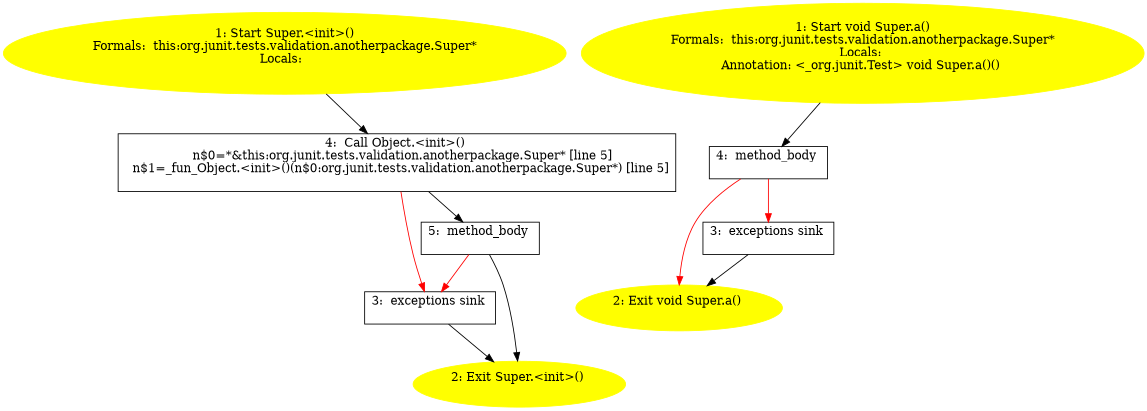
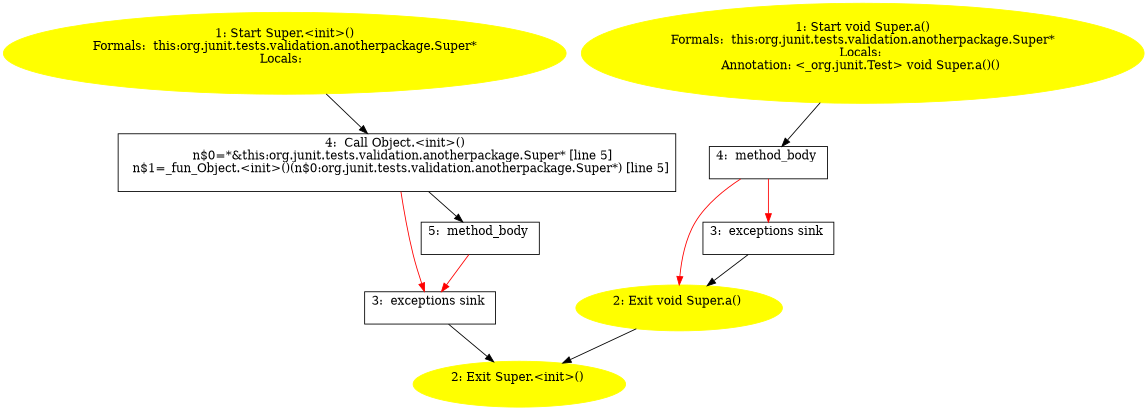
(508, 302) -> (603, 344)
